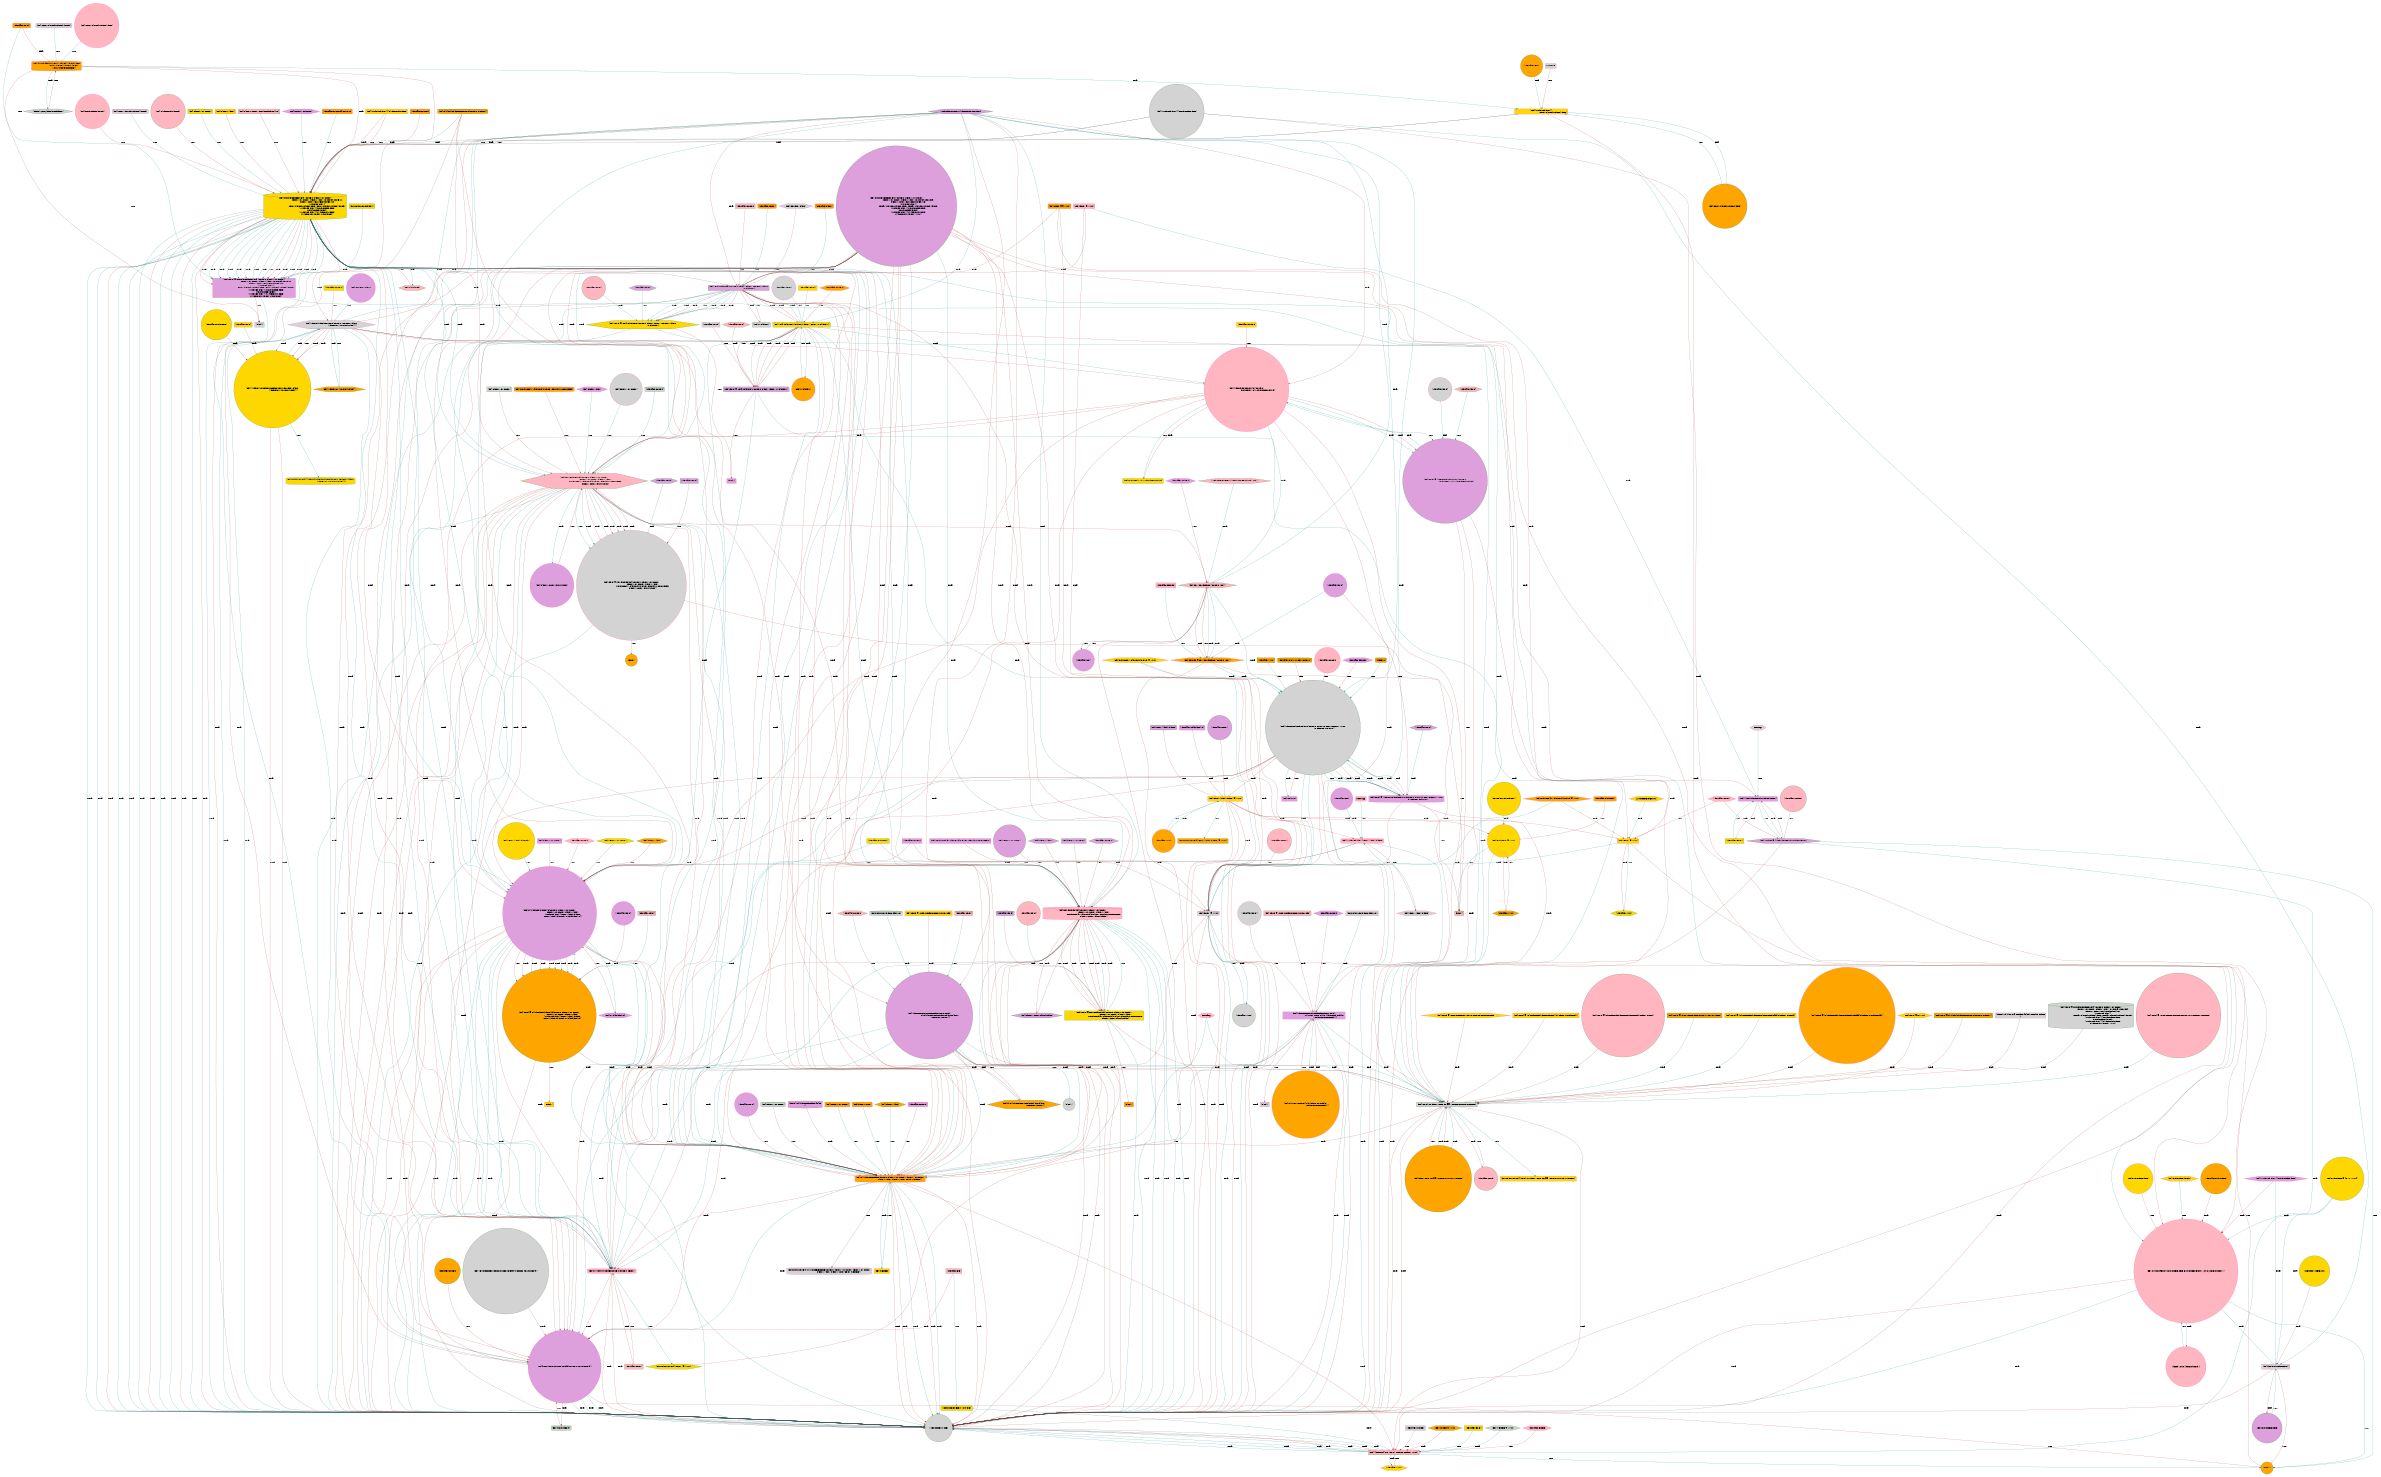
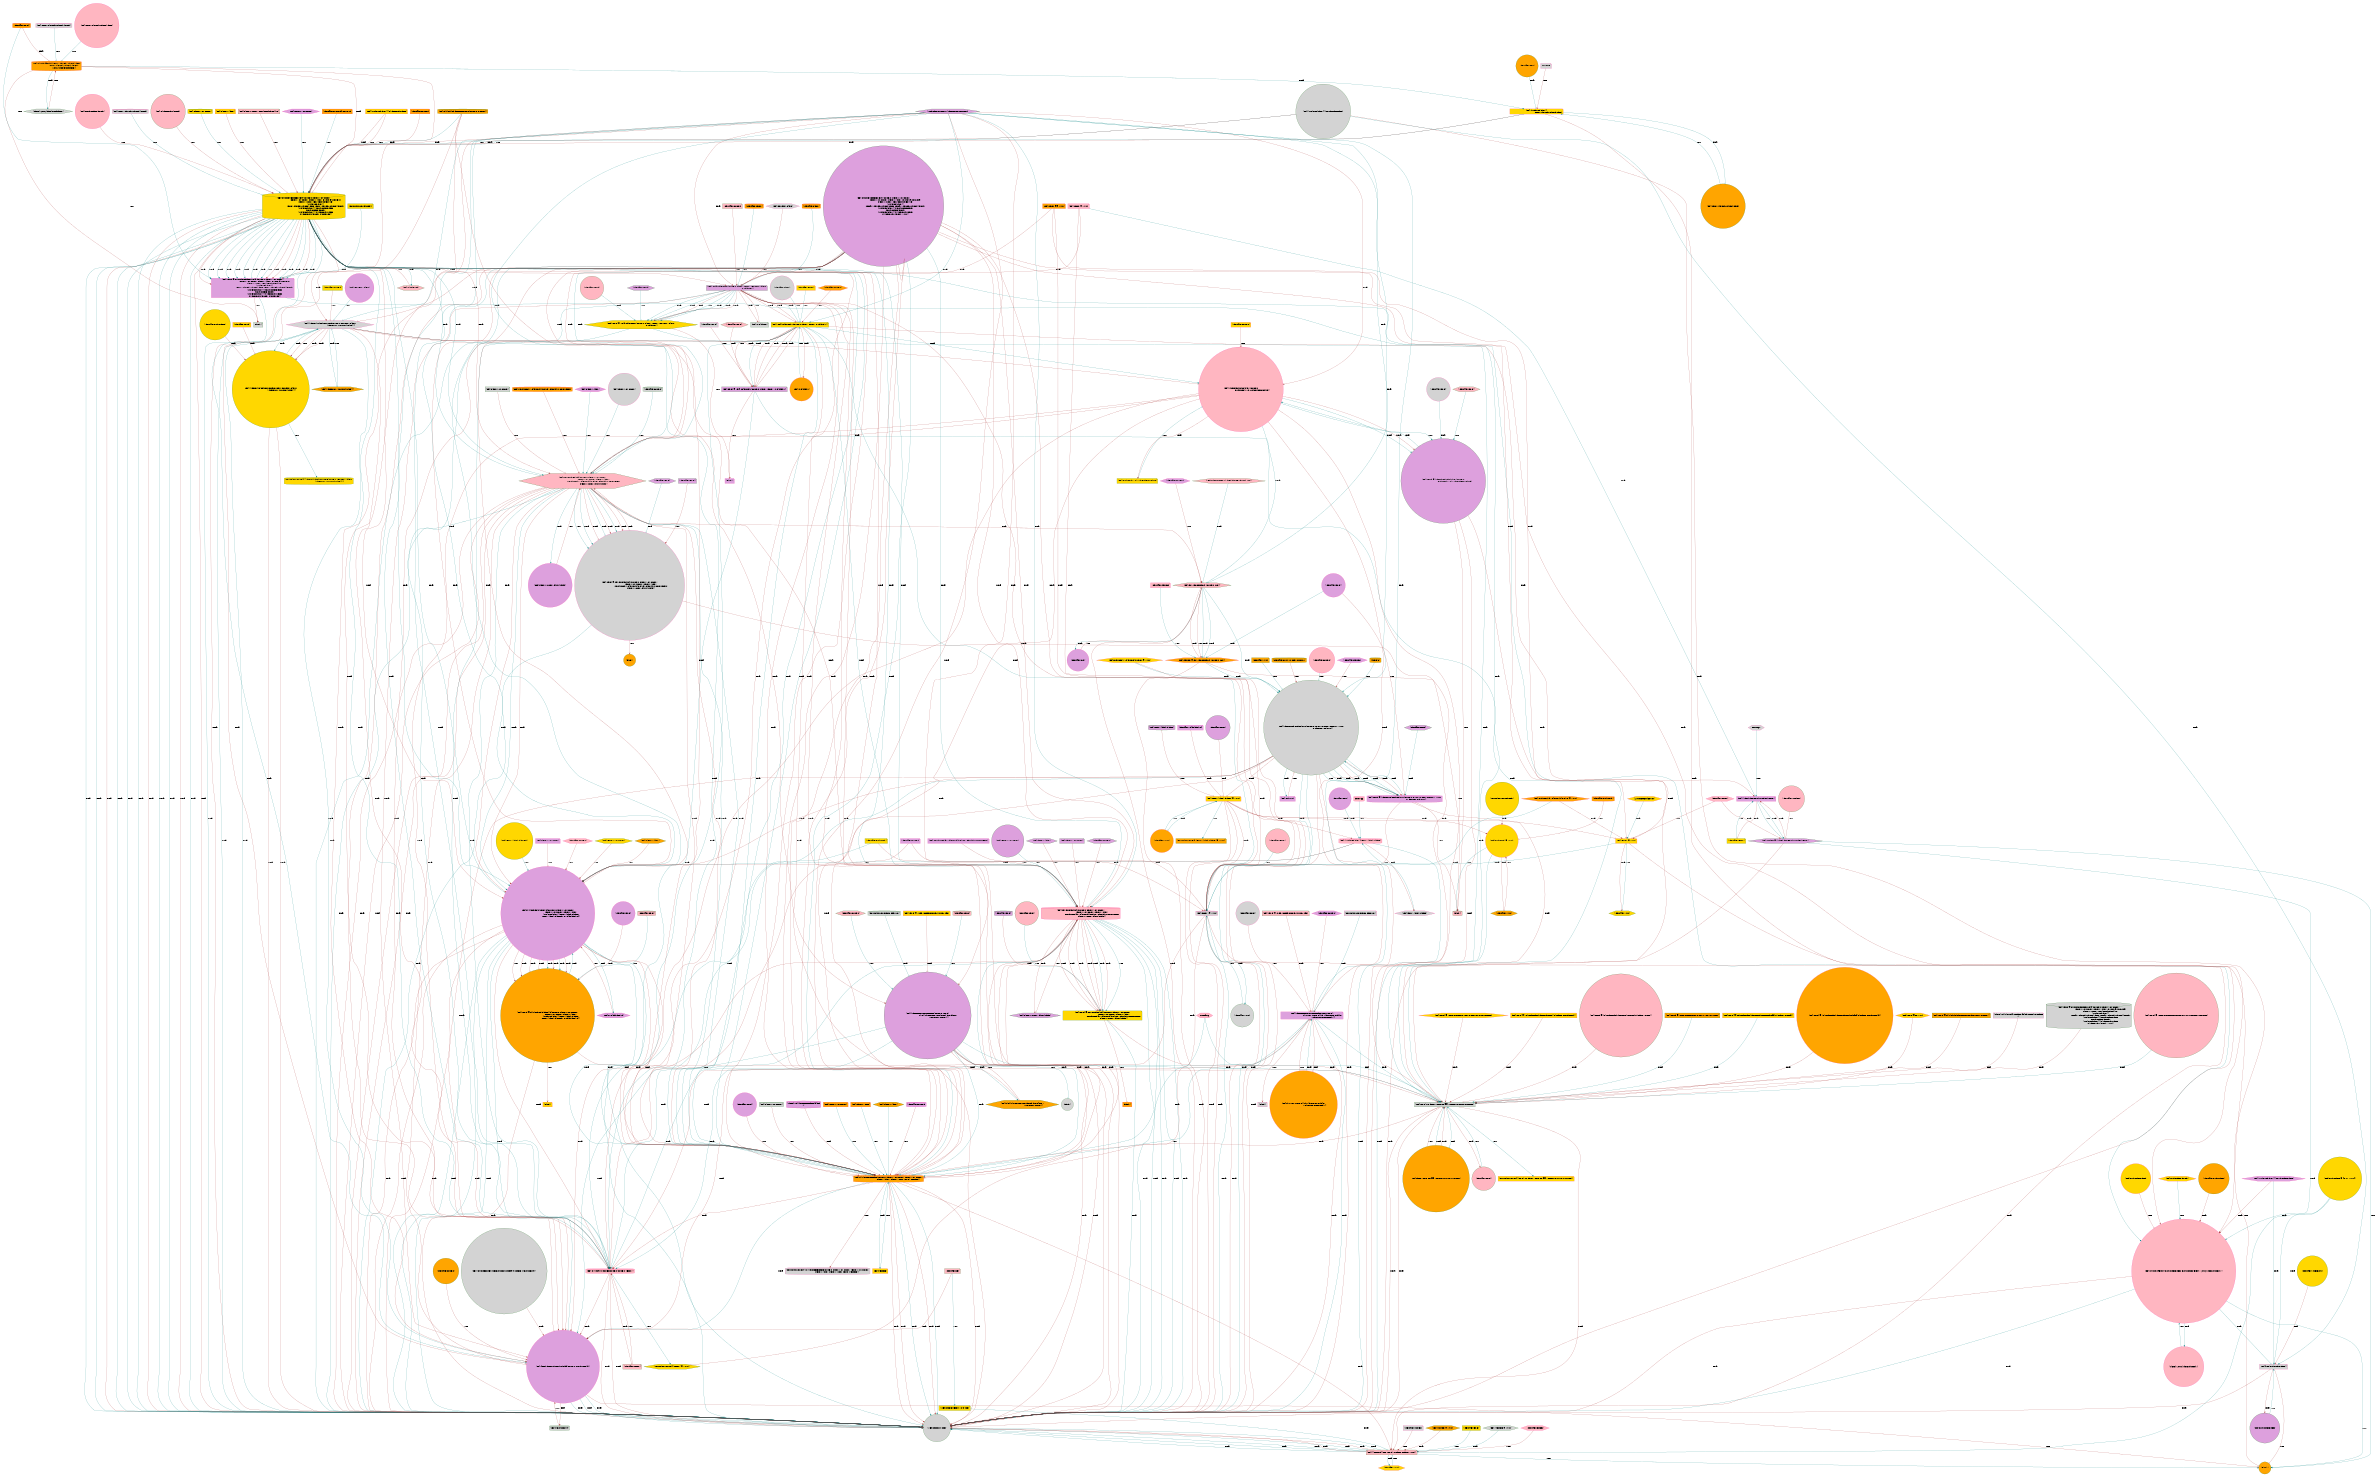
(1086, 644) -> (1080, 644)
